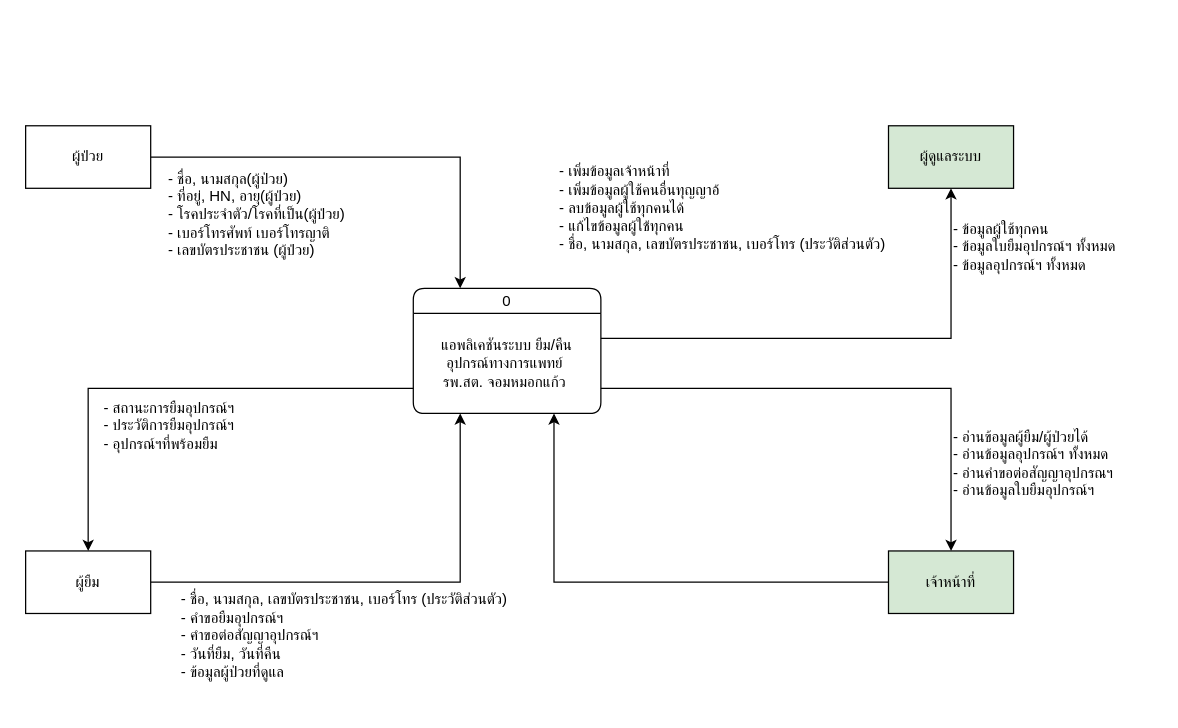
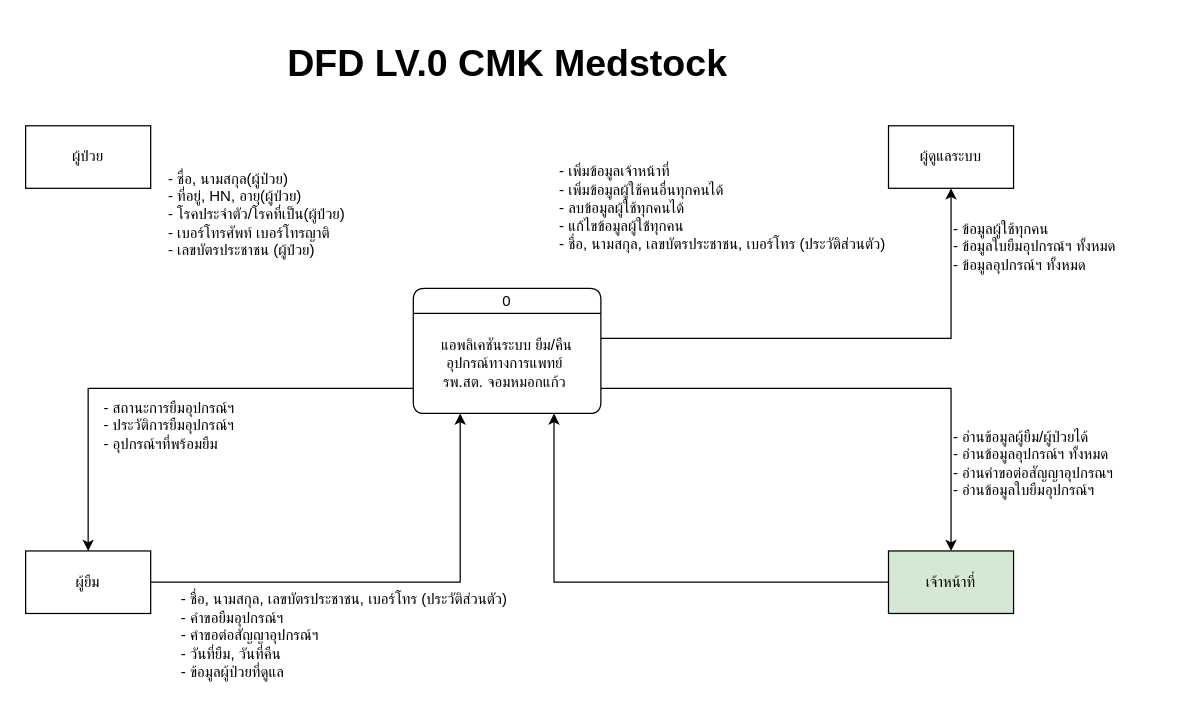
none -> (507, 63)
(367, 157) -> none
(951, 157) -> (951, 157)
(752, 217) -> (752, 217)
